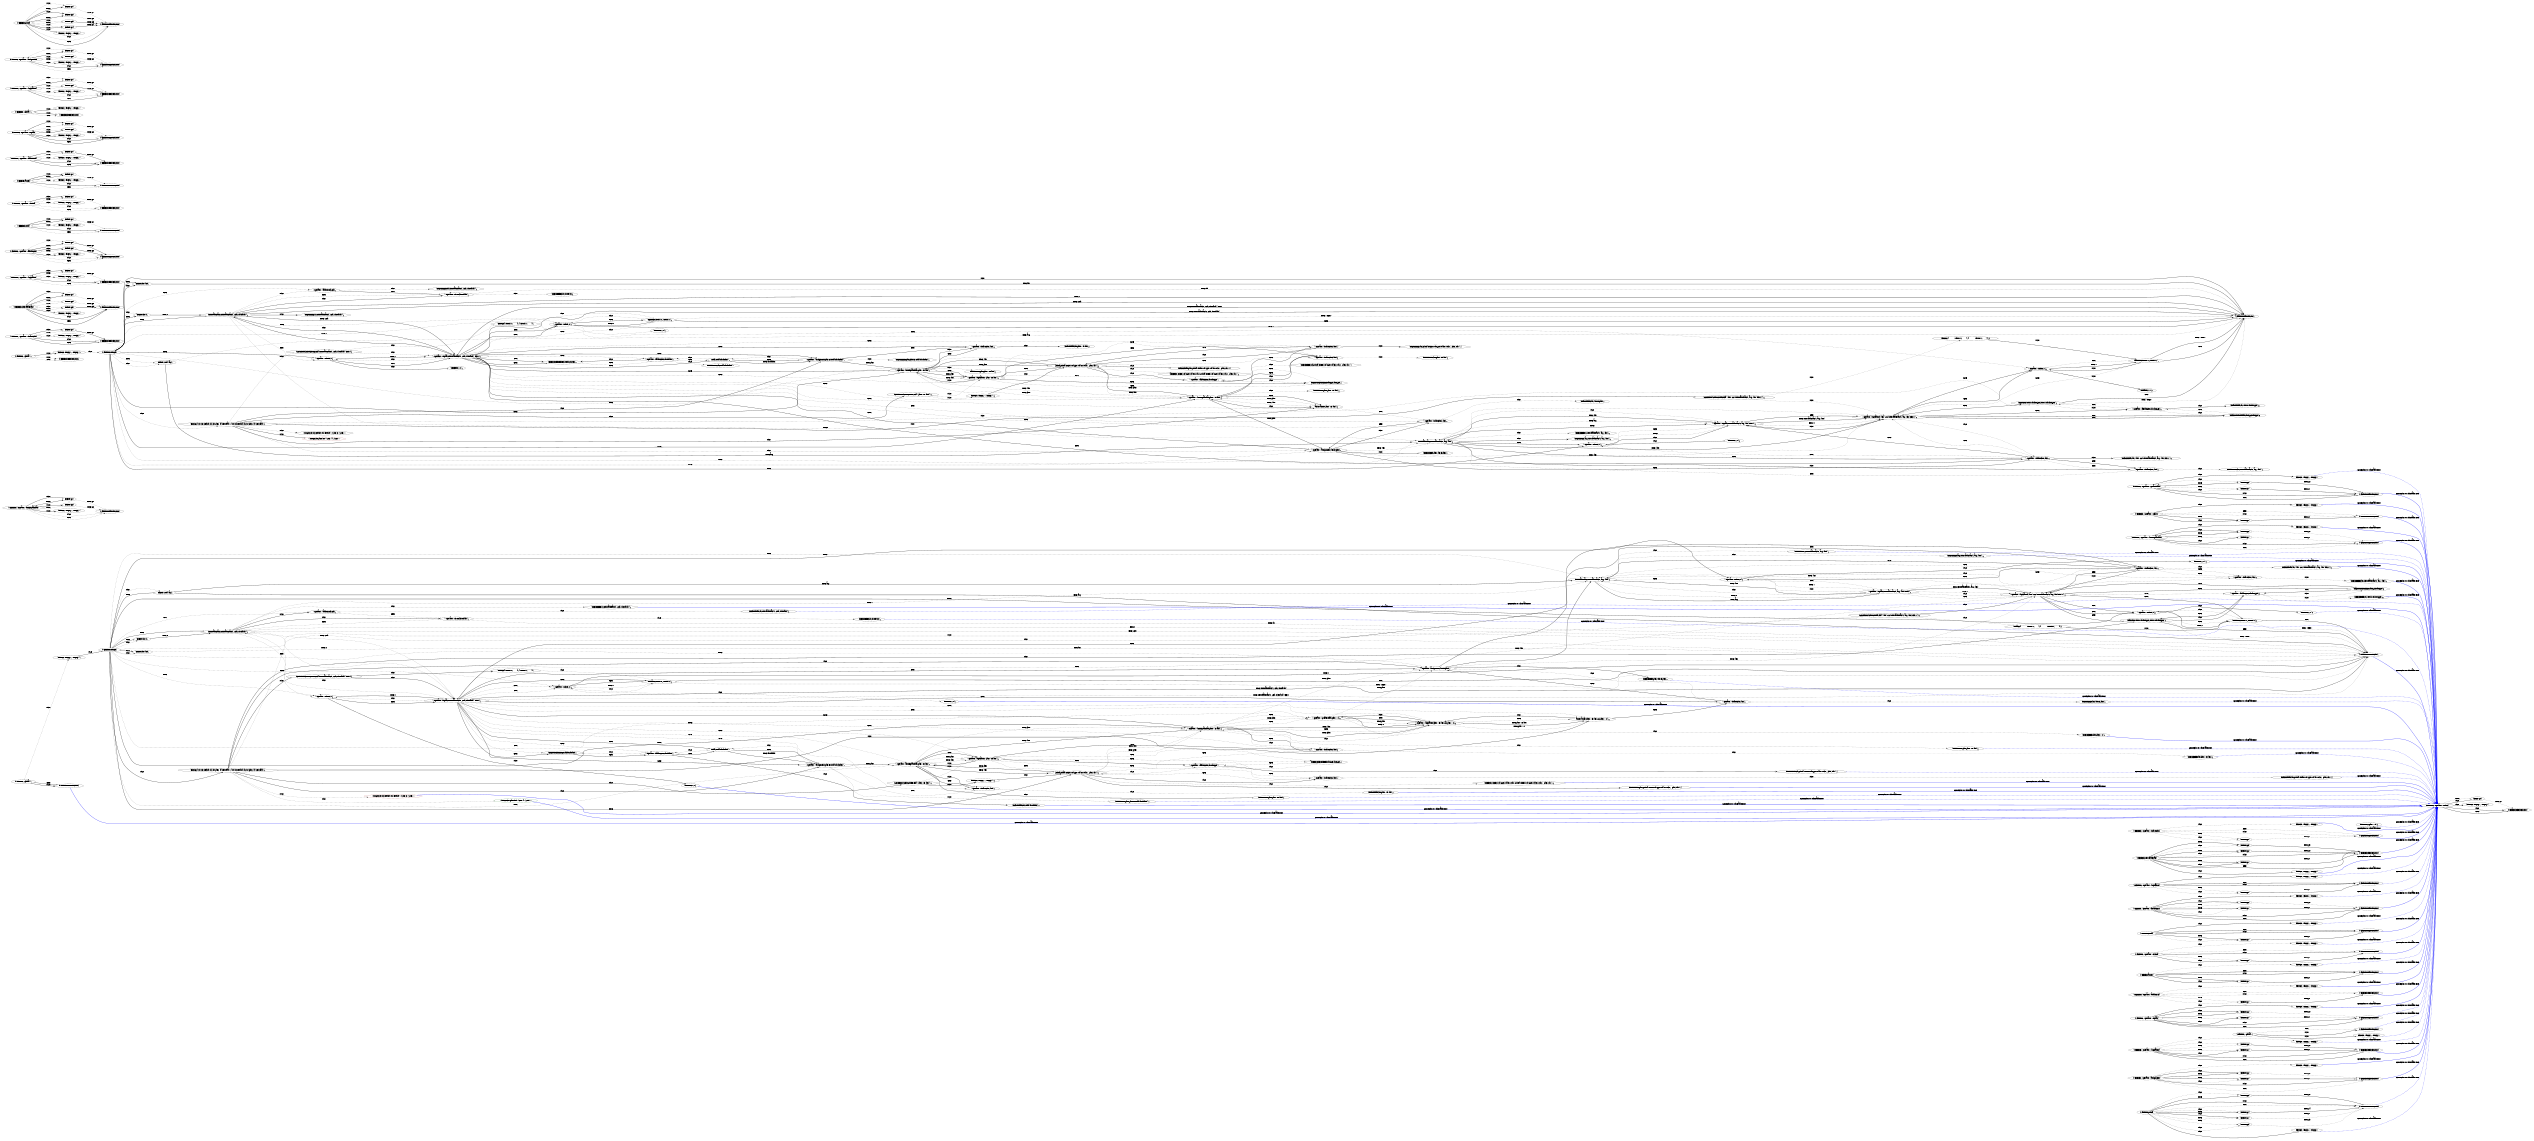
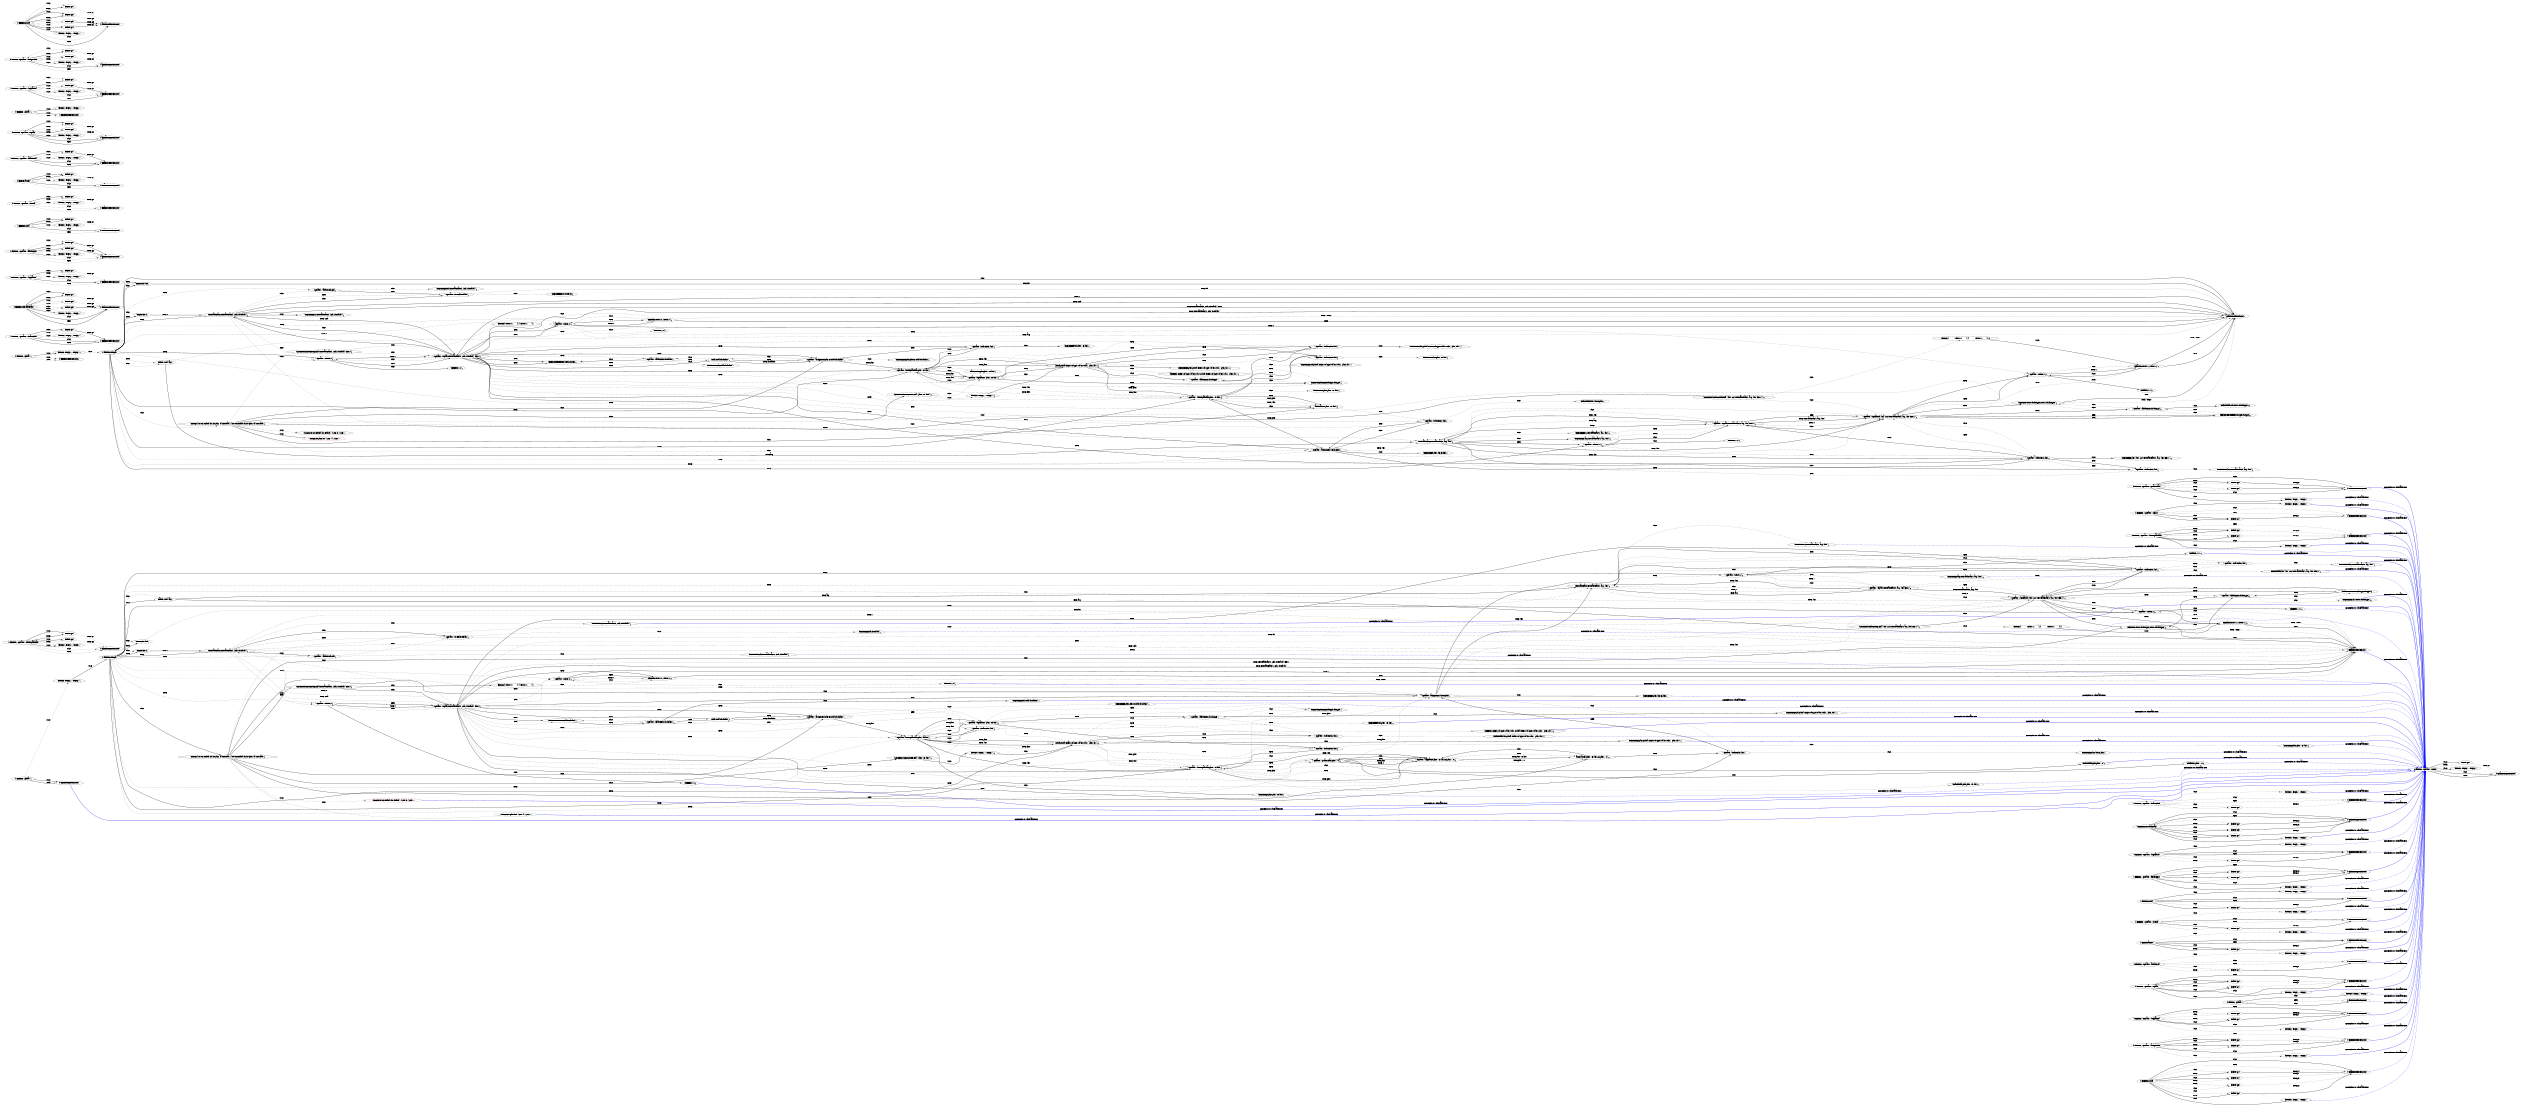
(1708, 732) -> (1712, 770)
none -> (1756, 776)
